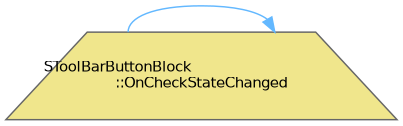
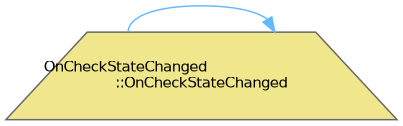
(201, 76) -> (201, 76)
